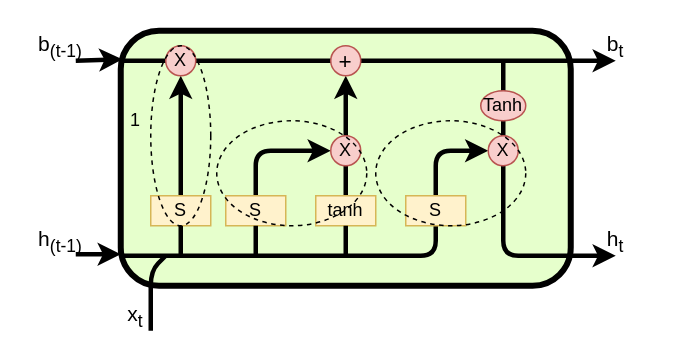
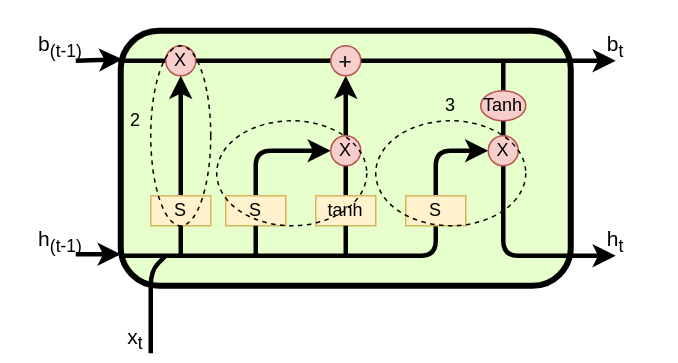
none -> (451, 106)
(136, 121) -> (136, 121)
(136, 316) -> (136, 338)
